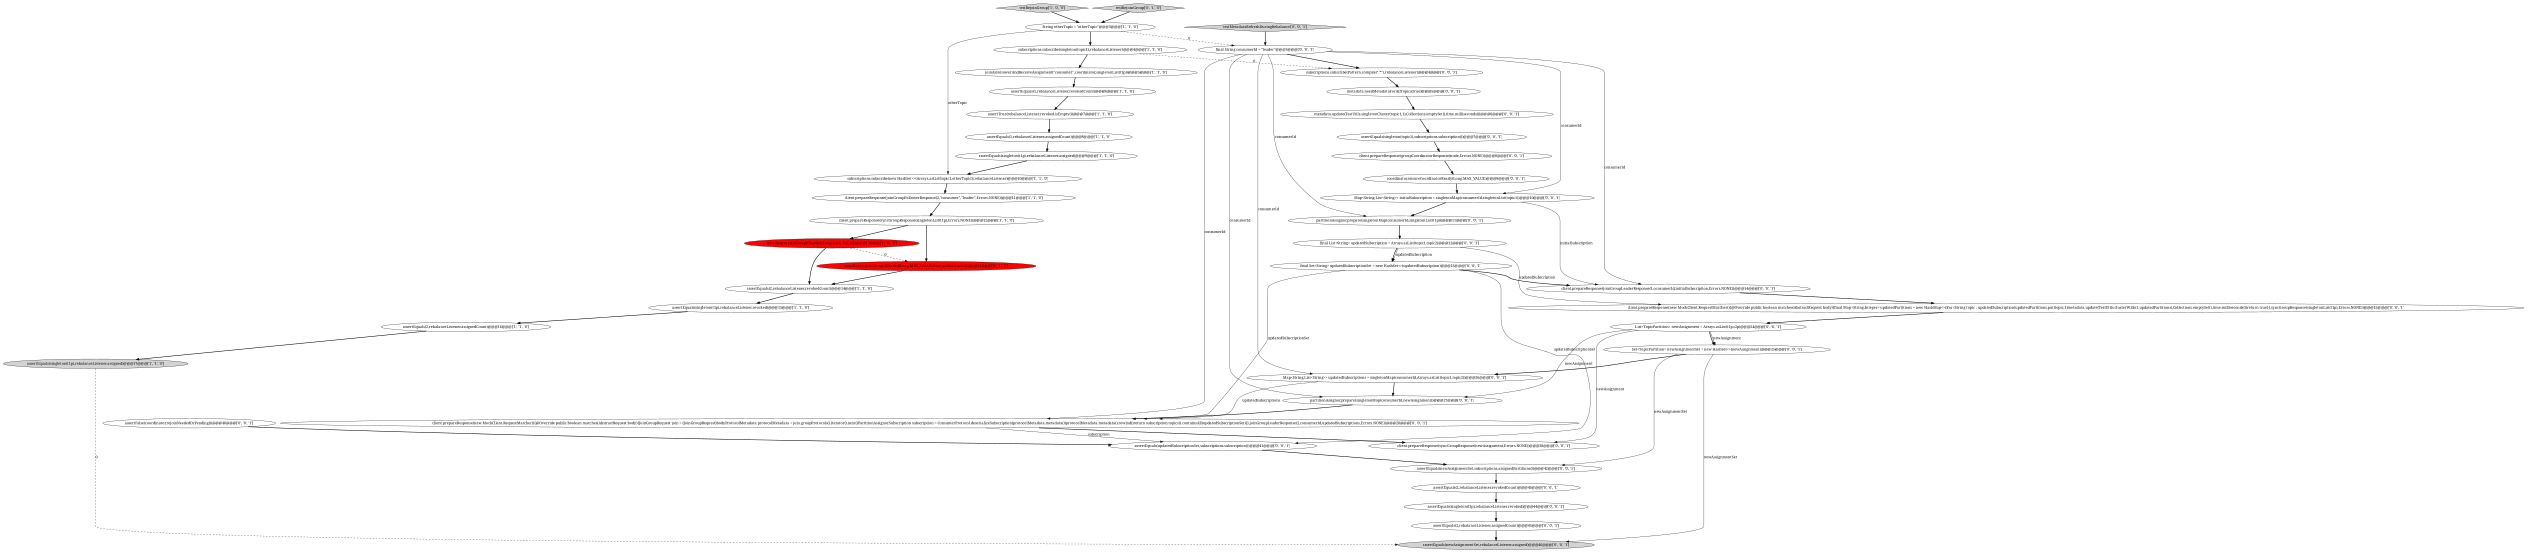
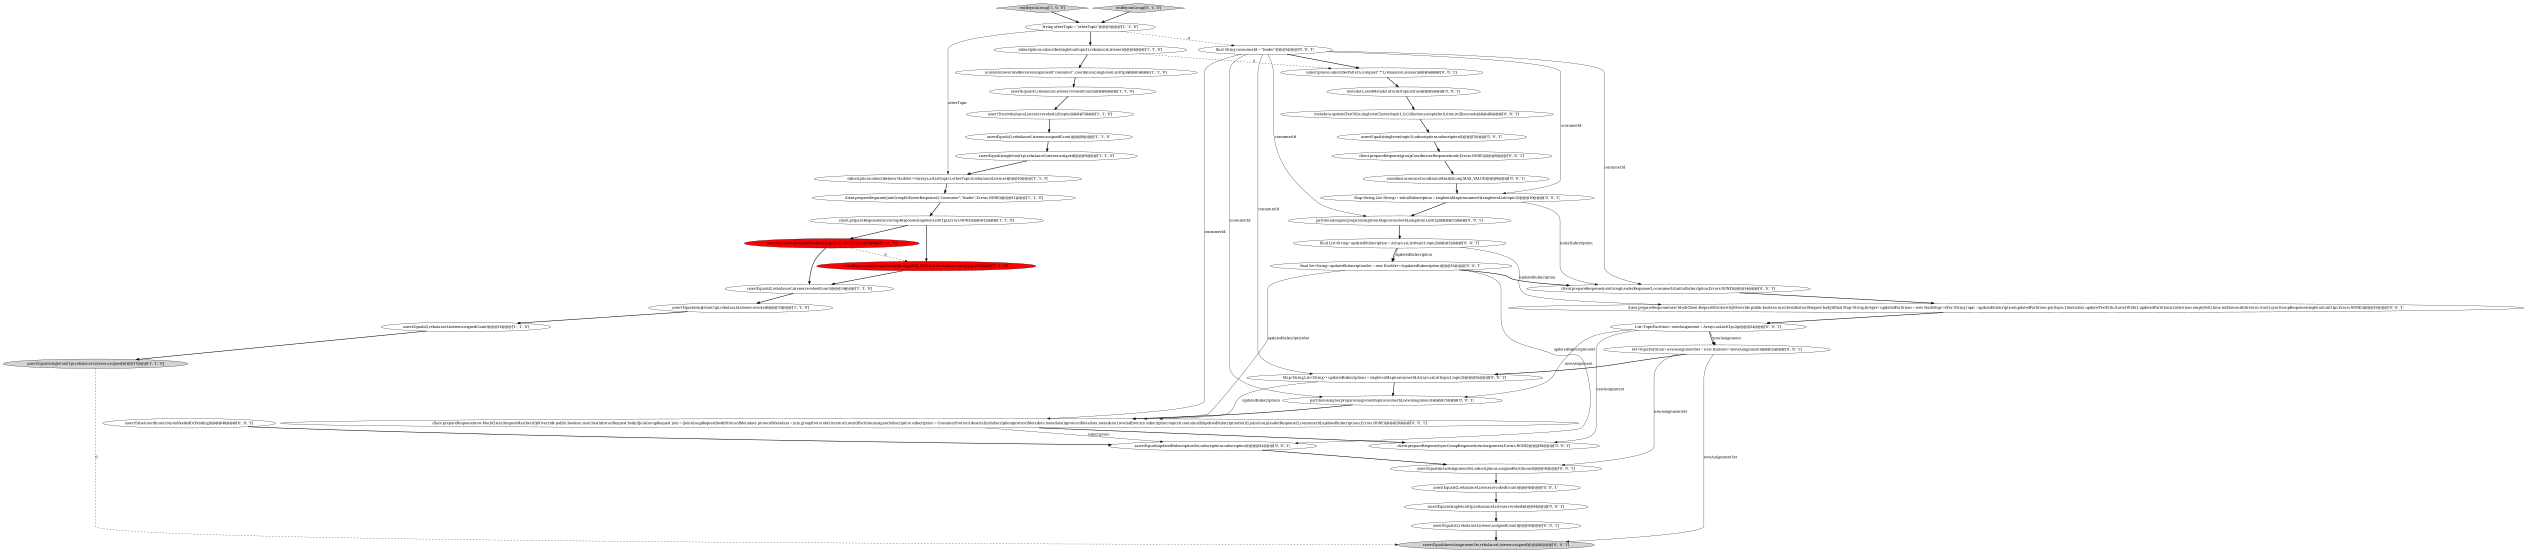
(1265, 27) -> none
